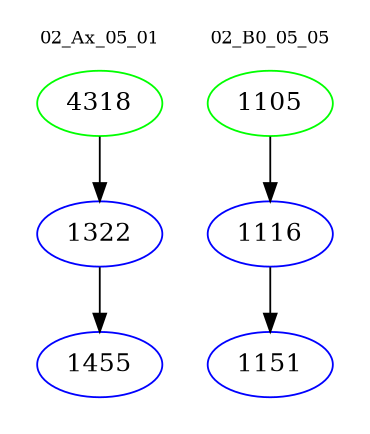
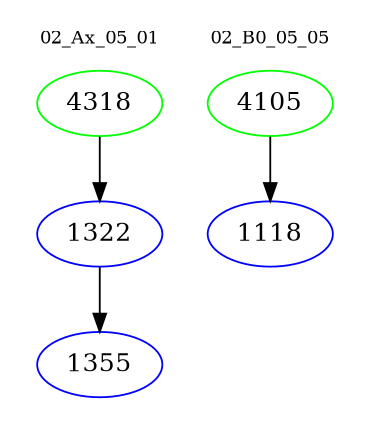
(270, 103) -> (270, 103)
(270, 234) -> (270, 234)
(100, 365) -> (100, 365)
(270, 365) -> none
